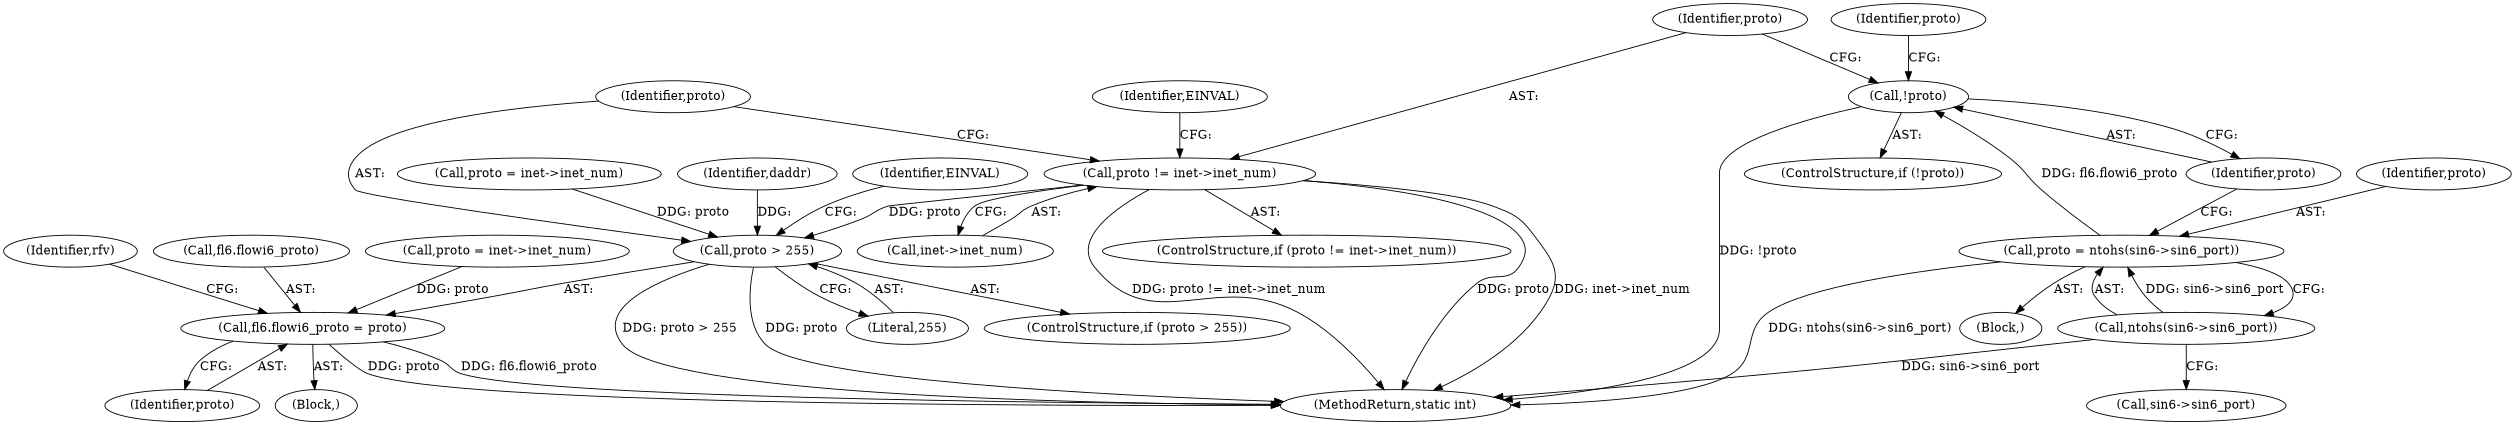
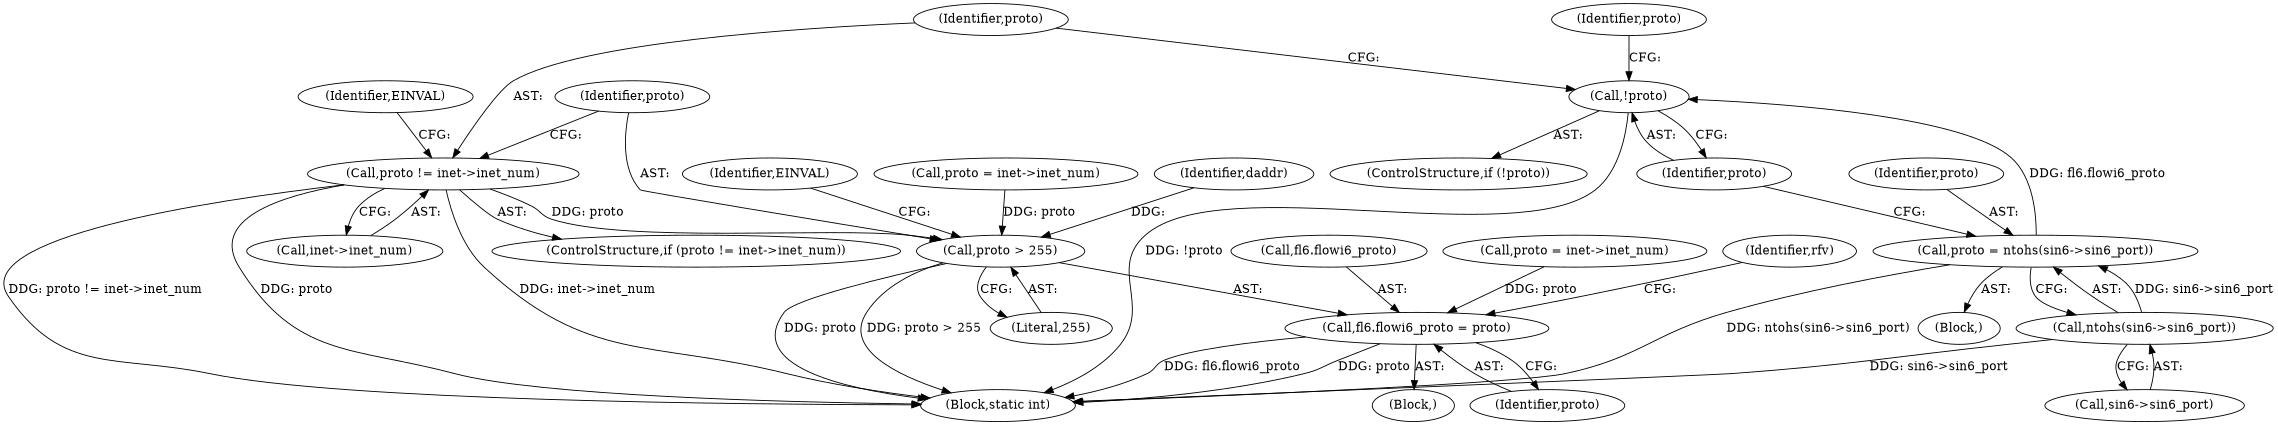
(1137, 328) -> none
none -> (2154, 372)
(1396, 406) -> (998, 406)
